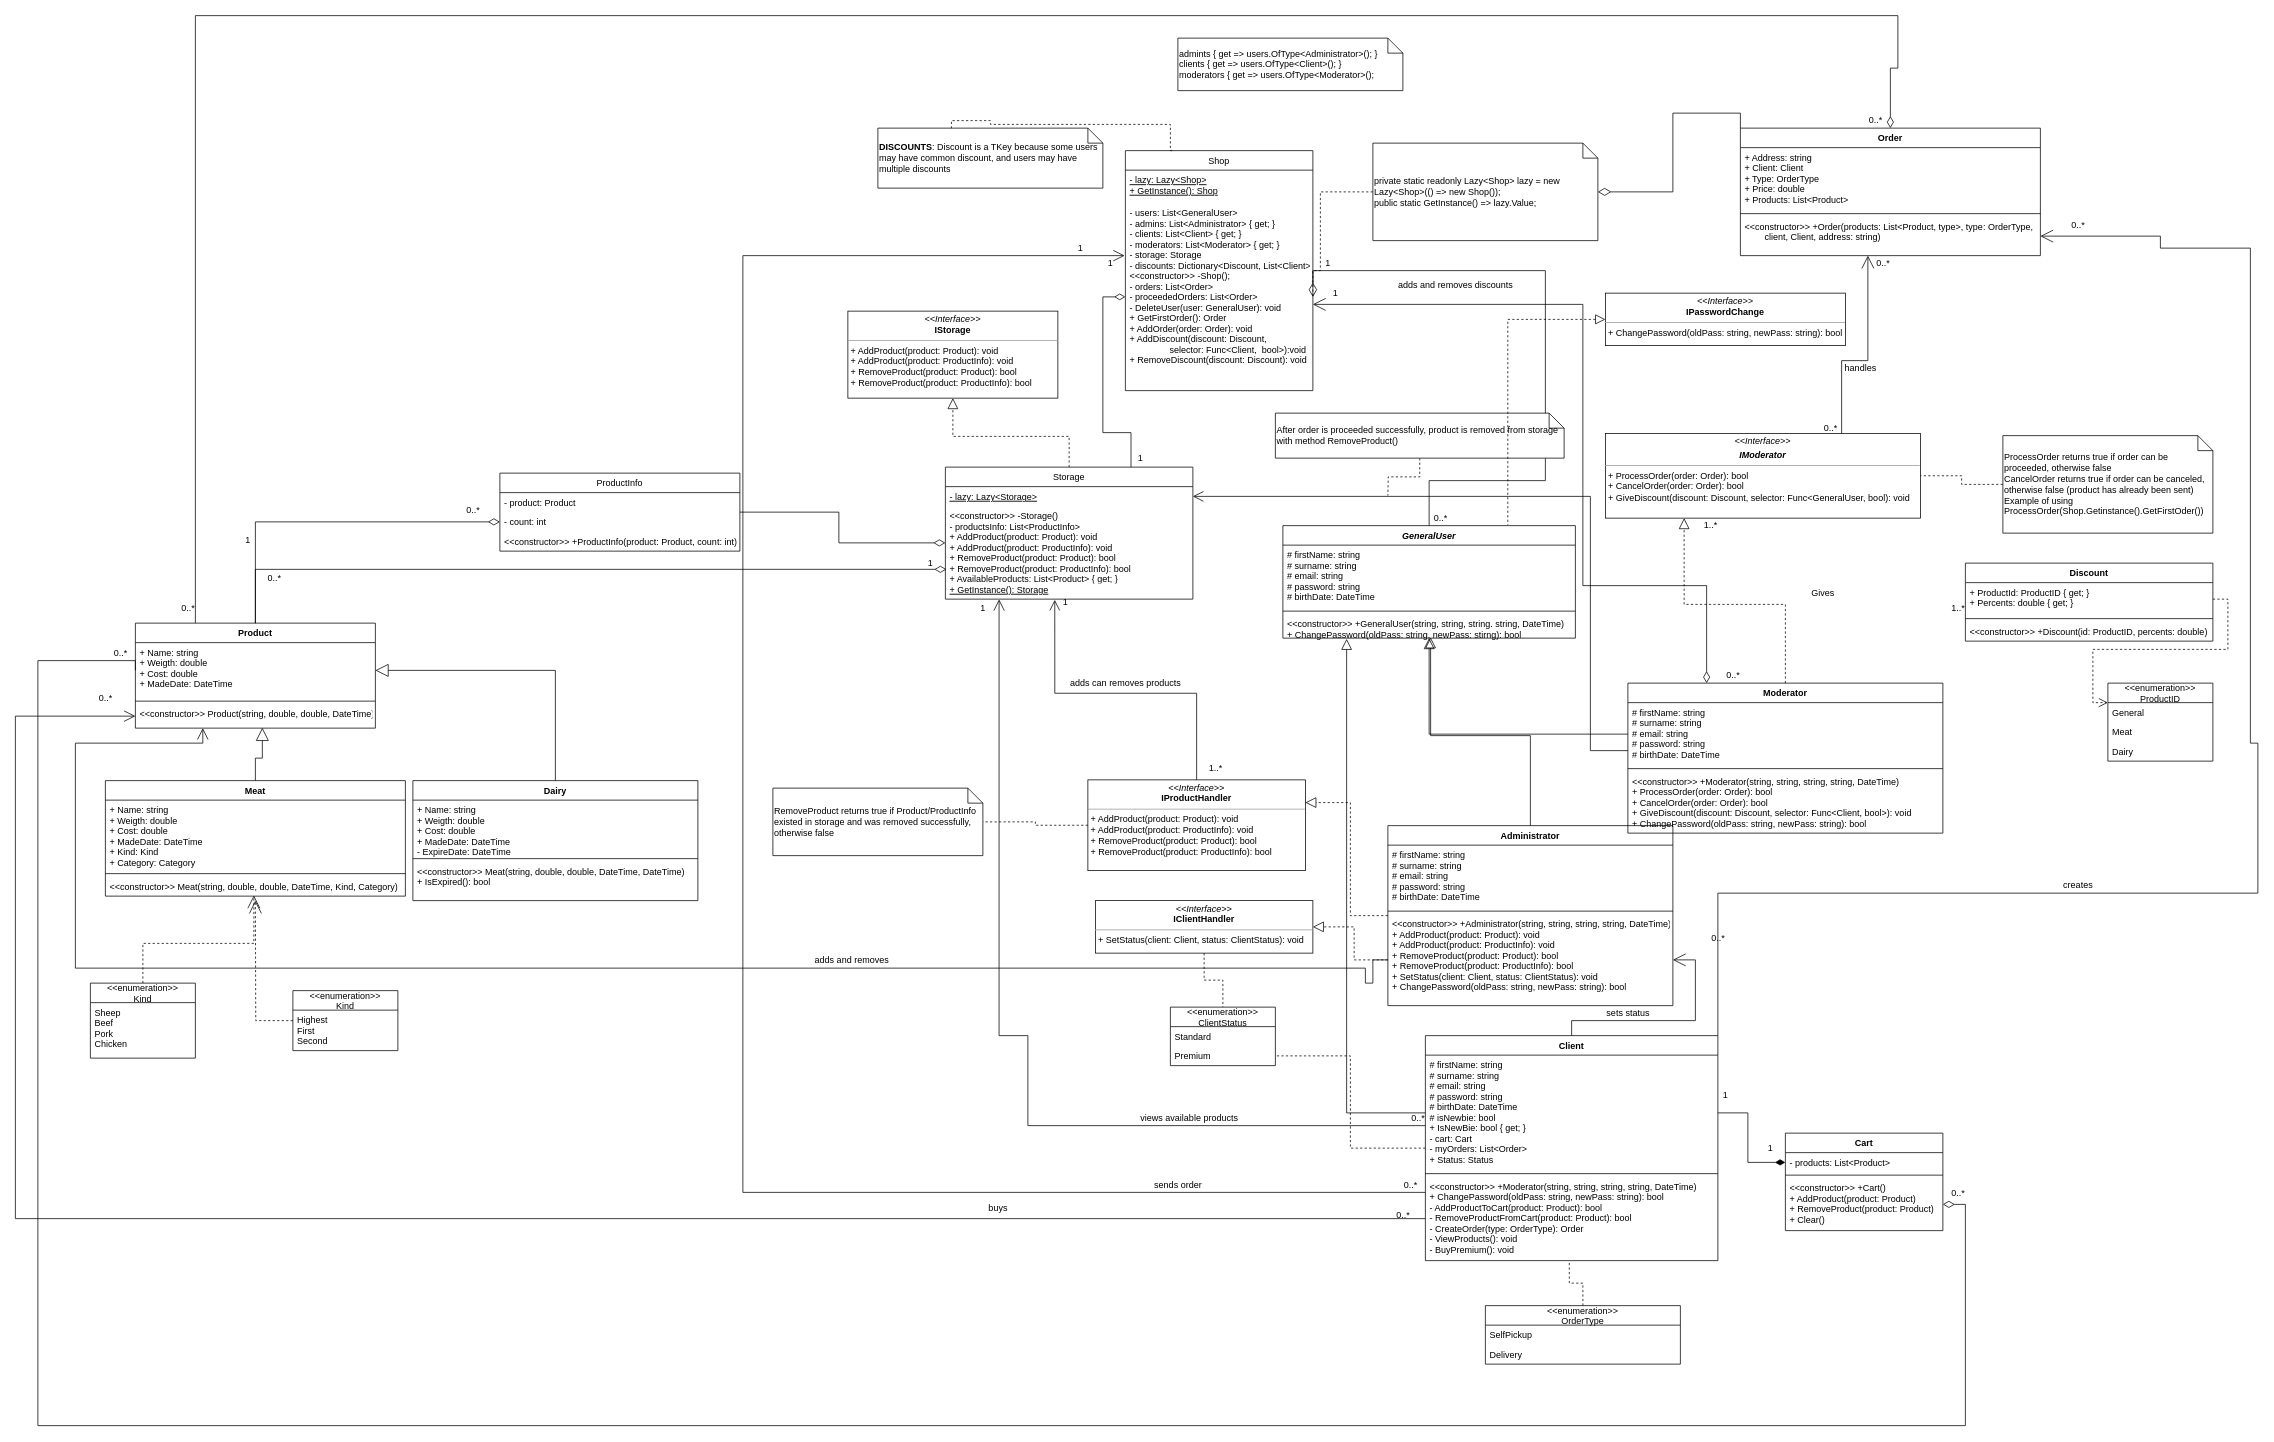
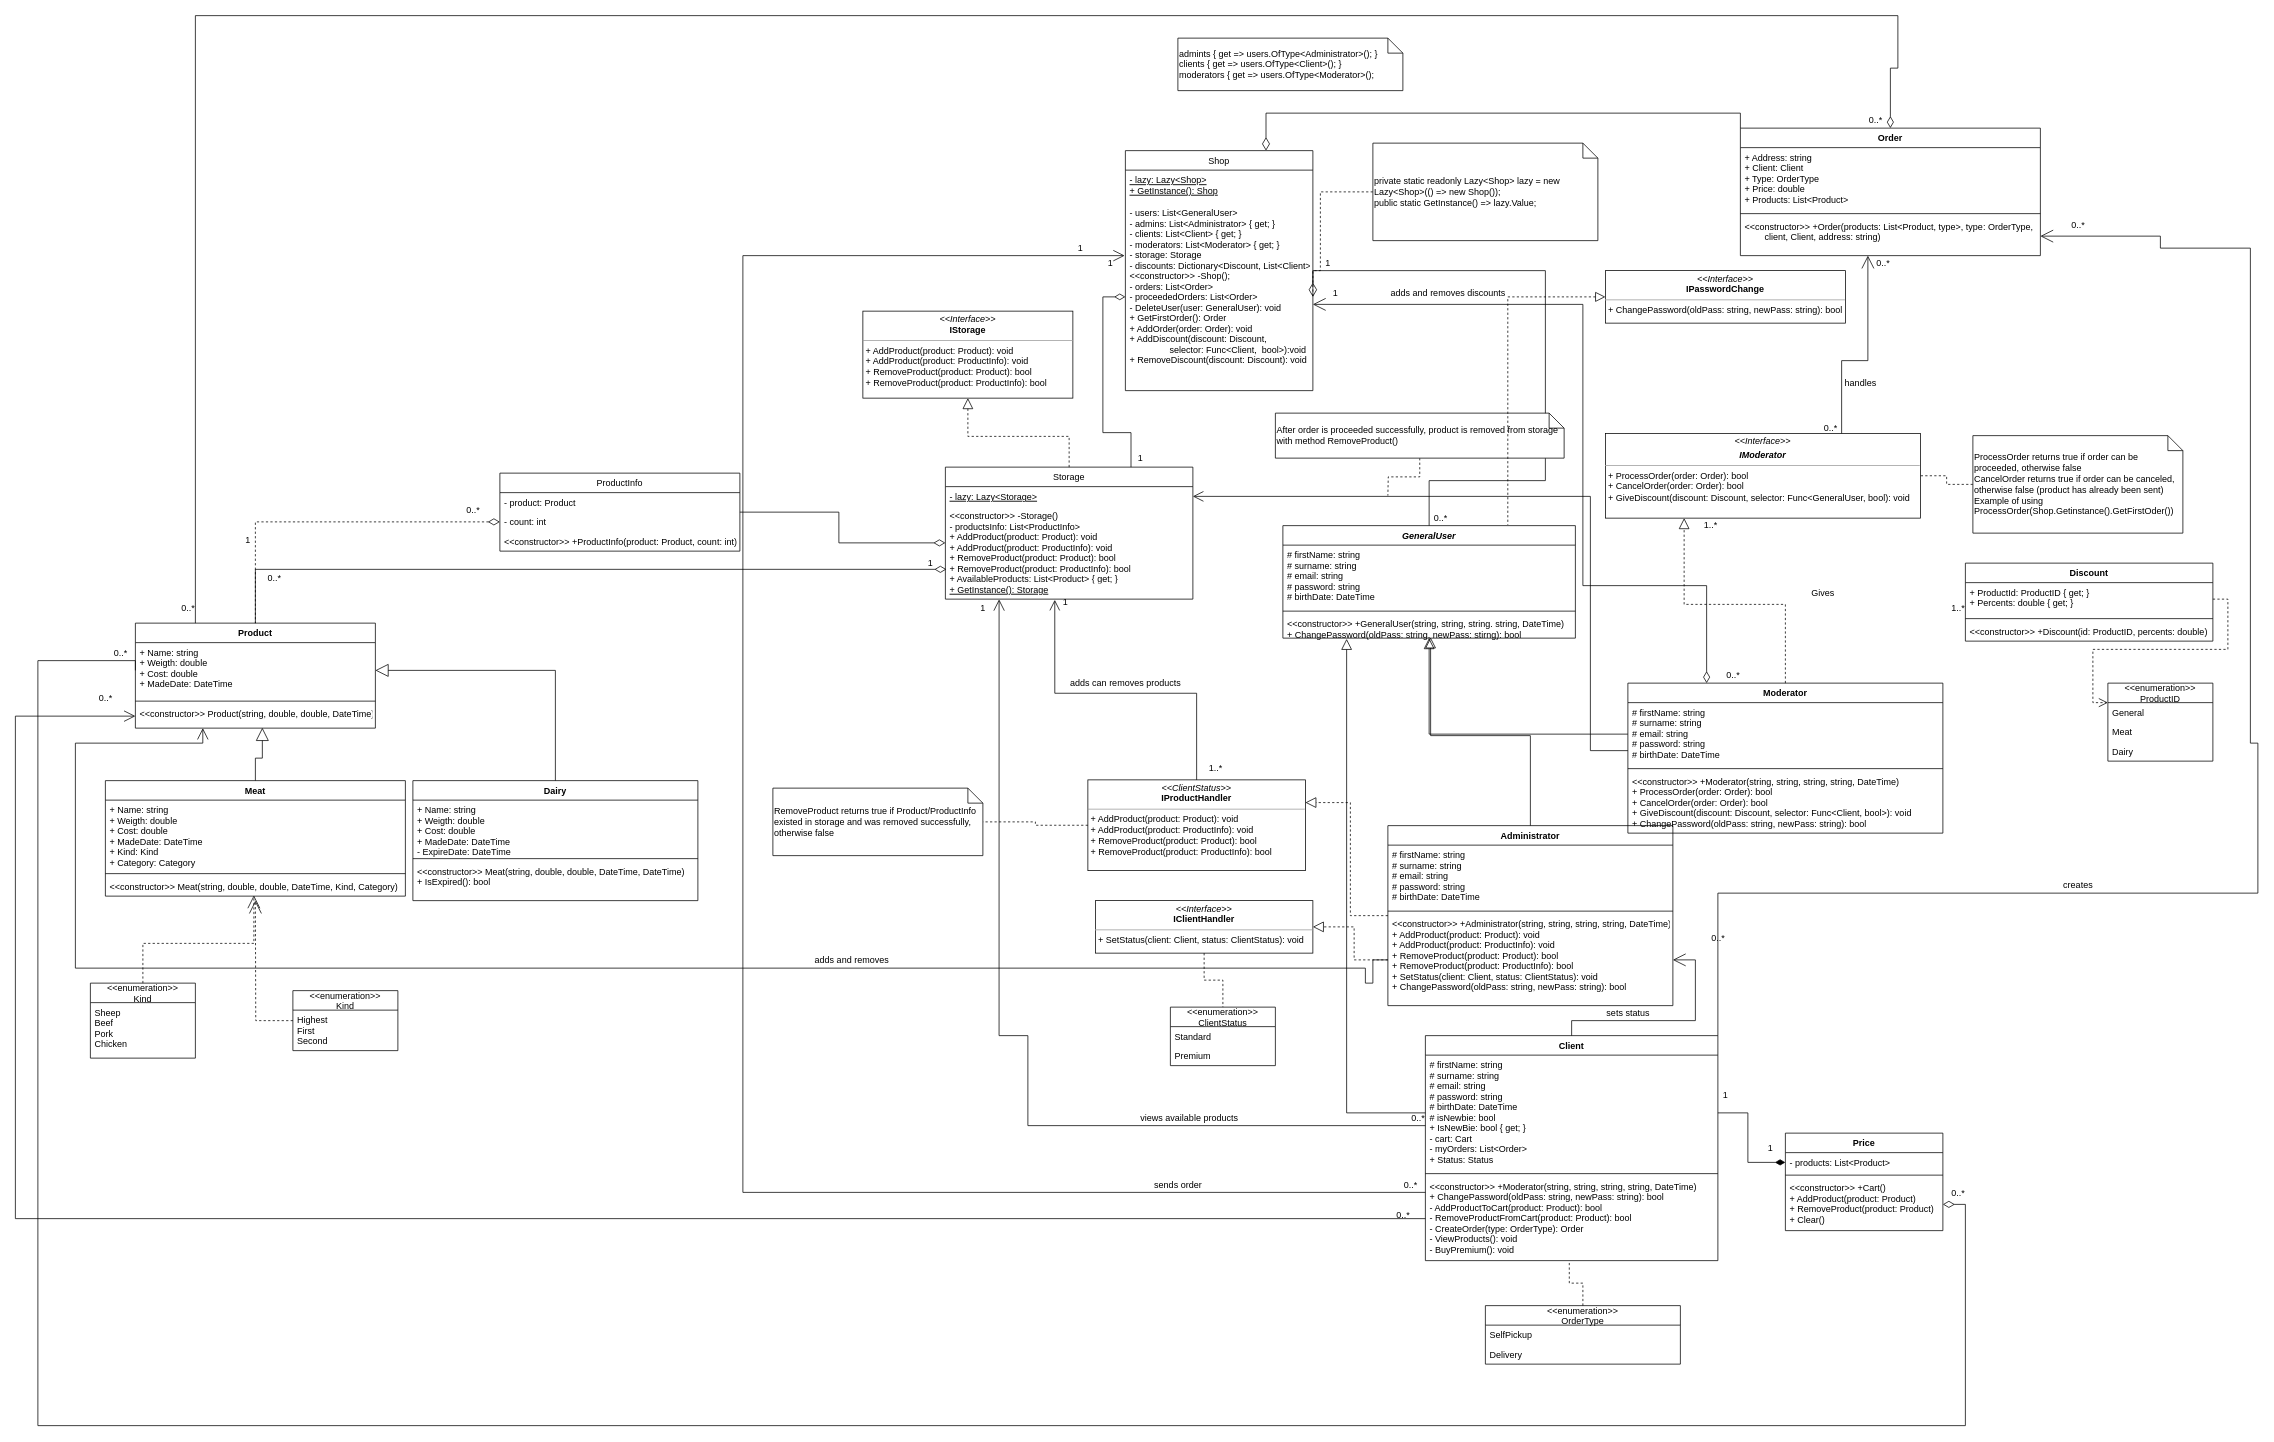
(1067, 124) -> none
(990, 158) -> none
(1673, 183) -> (1458, 113)
(1455, 285) -> (1448, 293)
(1725, 319) -> (1725, 297)
(953, 354) -> (968, 354)
(1860, 368) -> (1860, 383)
(2108, 484) -> (2078, 484)
(348, 522) -> (348, 522)
(1189, 812) -> (1189, 812)
(1350, 1102) -> none
(1864, 1143) -> (1864, 1143)
(998, 1208) -> none
